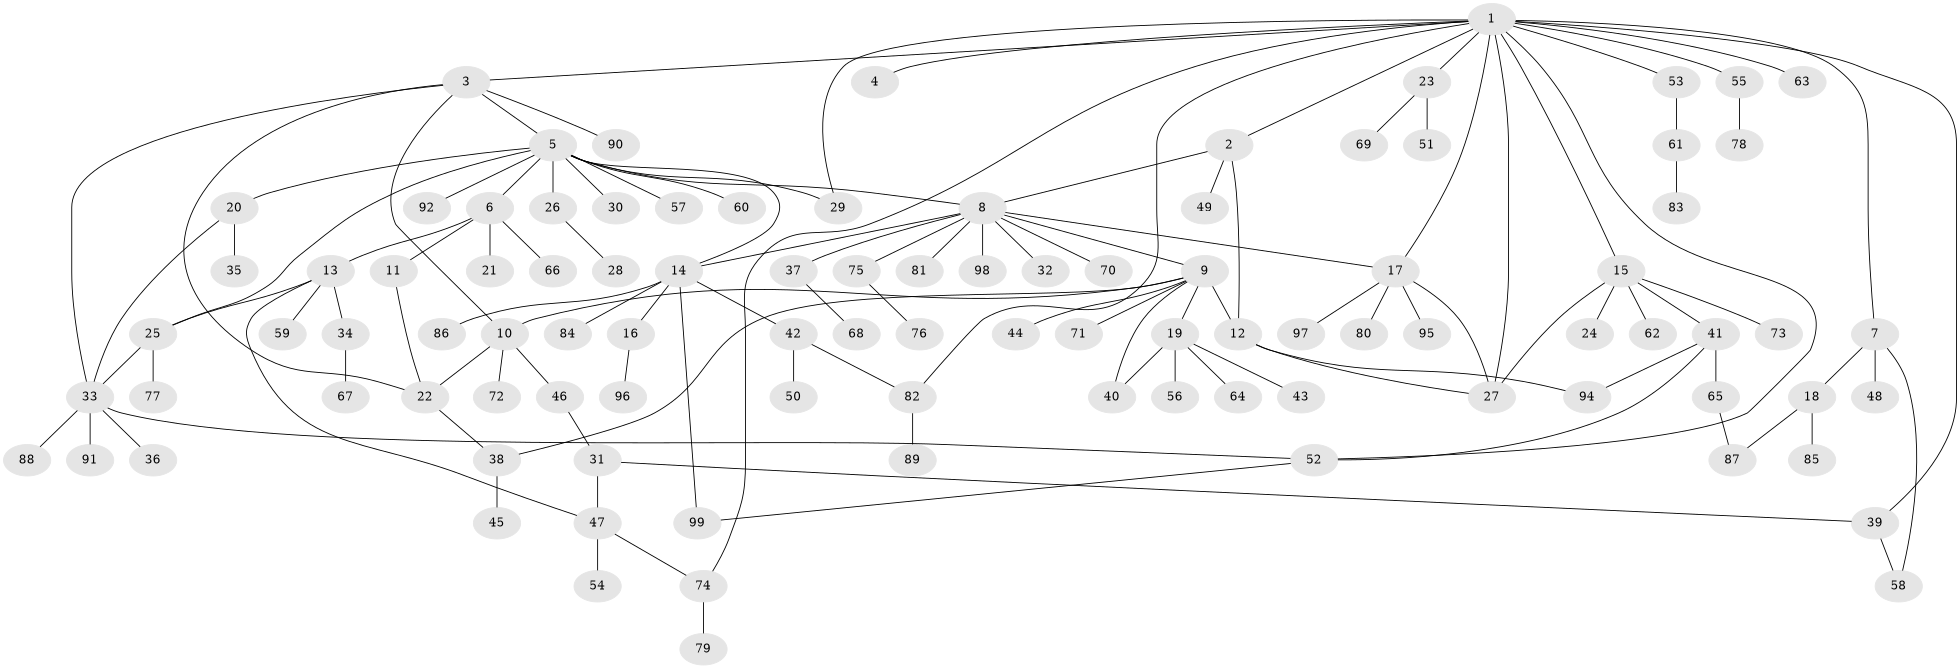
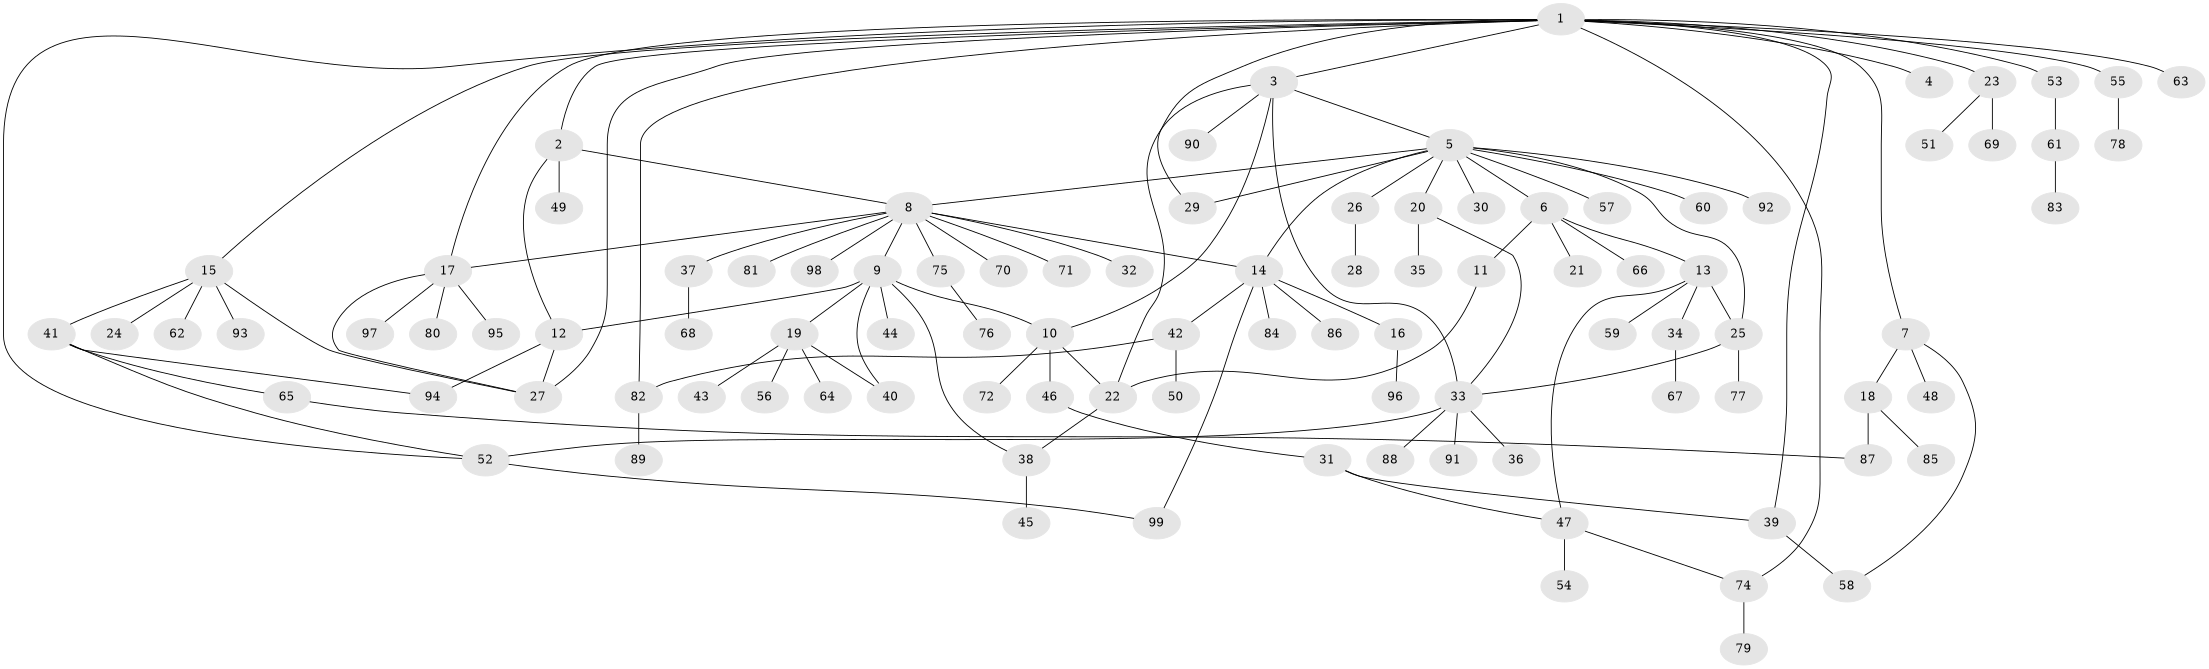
(1142, 303) -> (989, 237)
(1779, 334) -> (241, 334)
